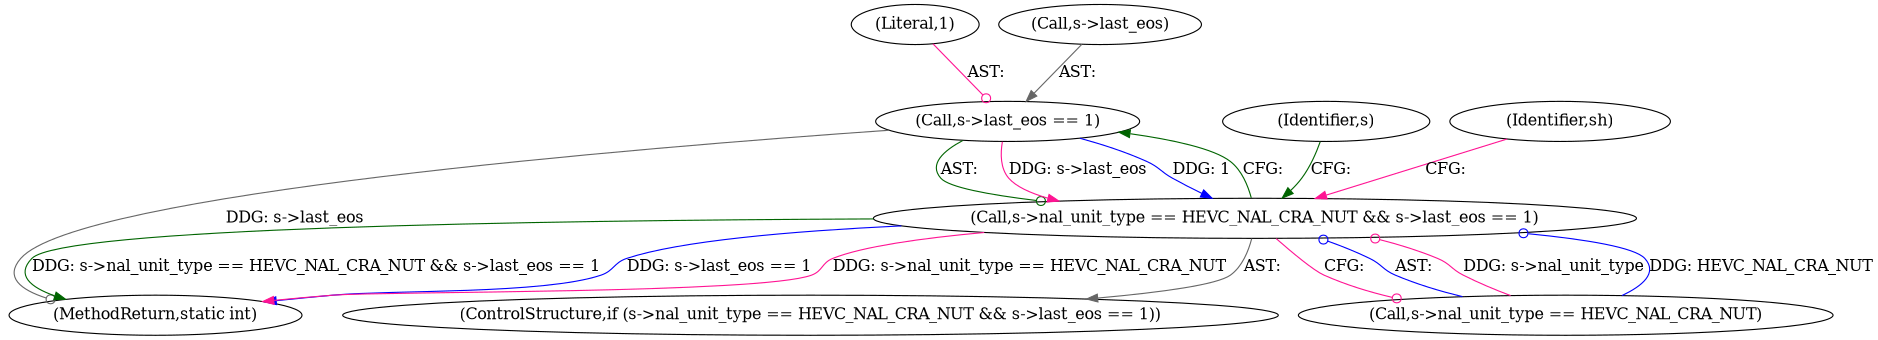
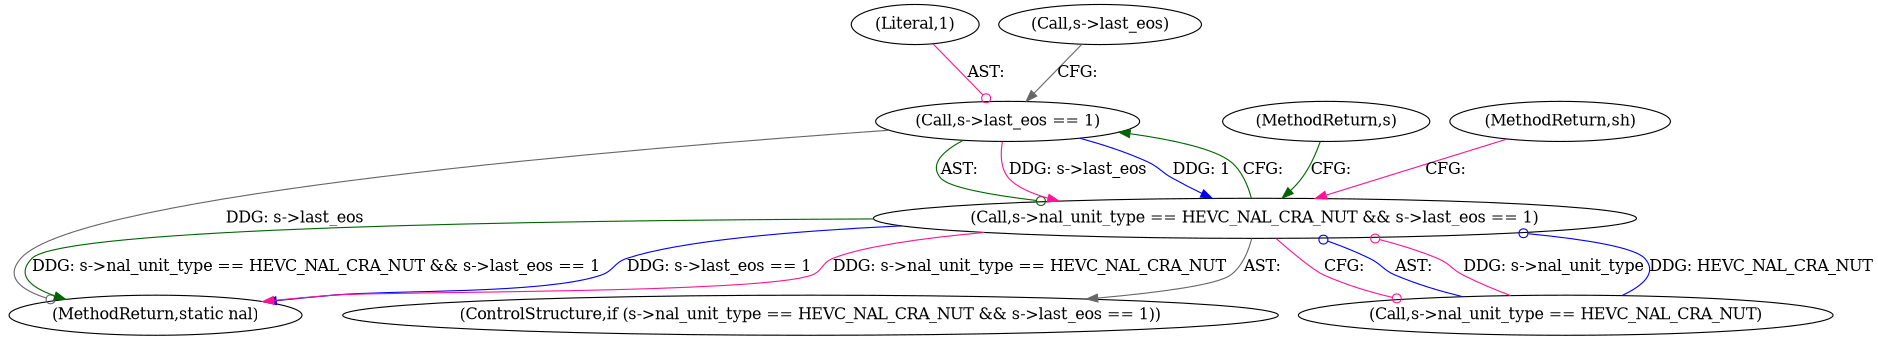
(1080, 73) -> (1080, 73)
(1326, 121) -> (1326, 121)
(1560, 121) -> (1560, 121)
(156, 315) -> (156, 315)
